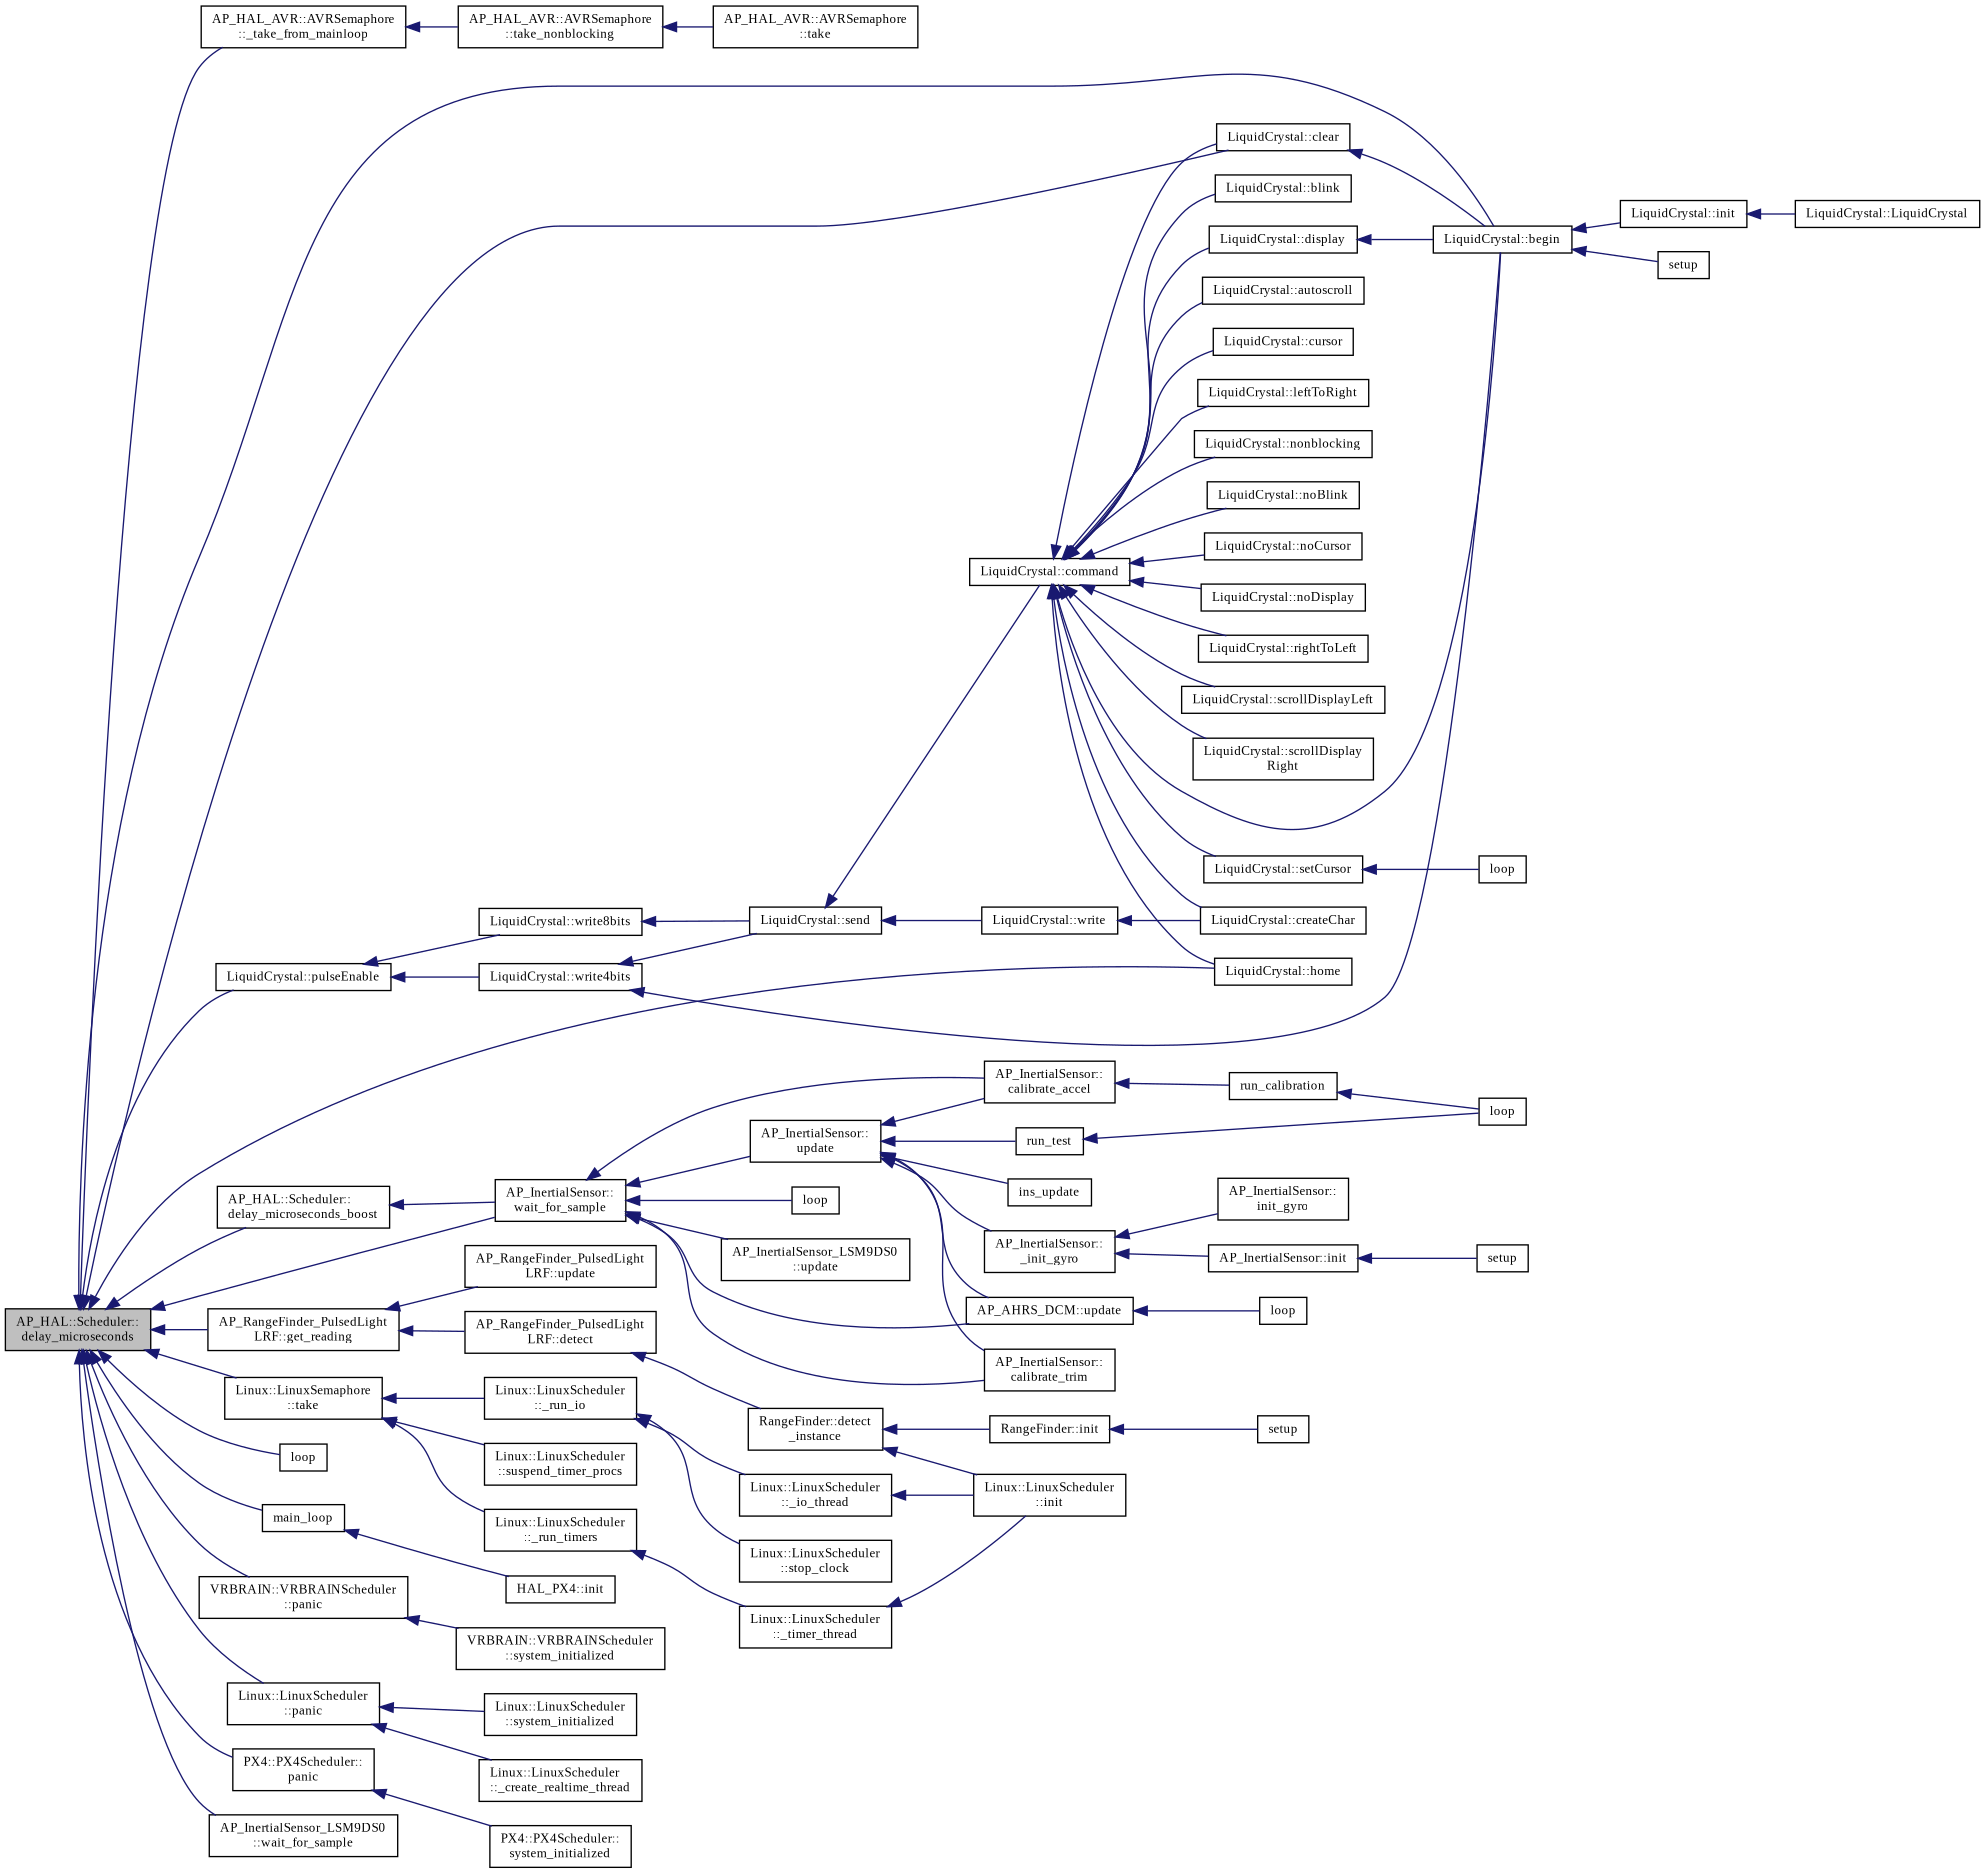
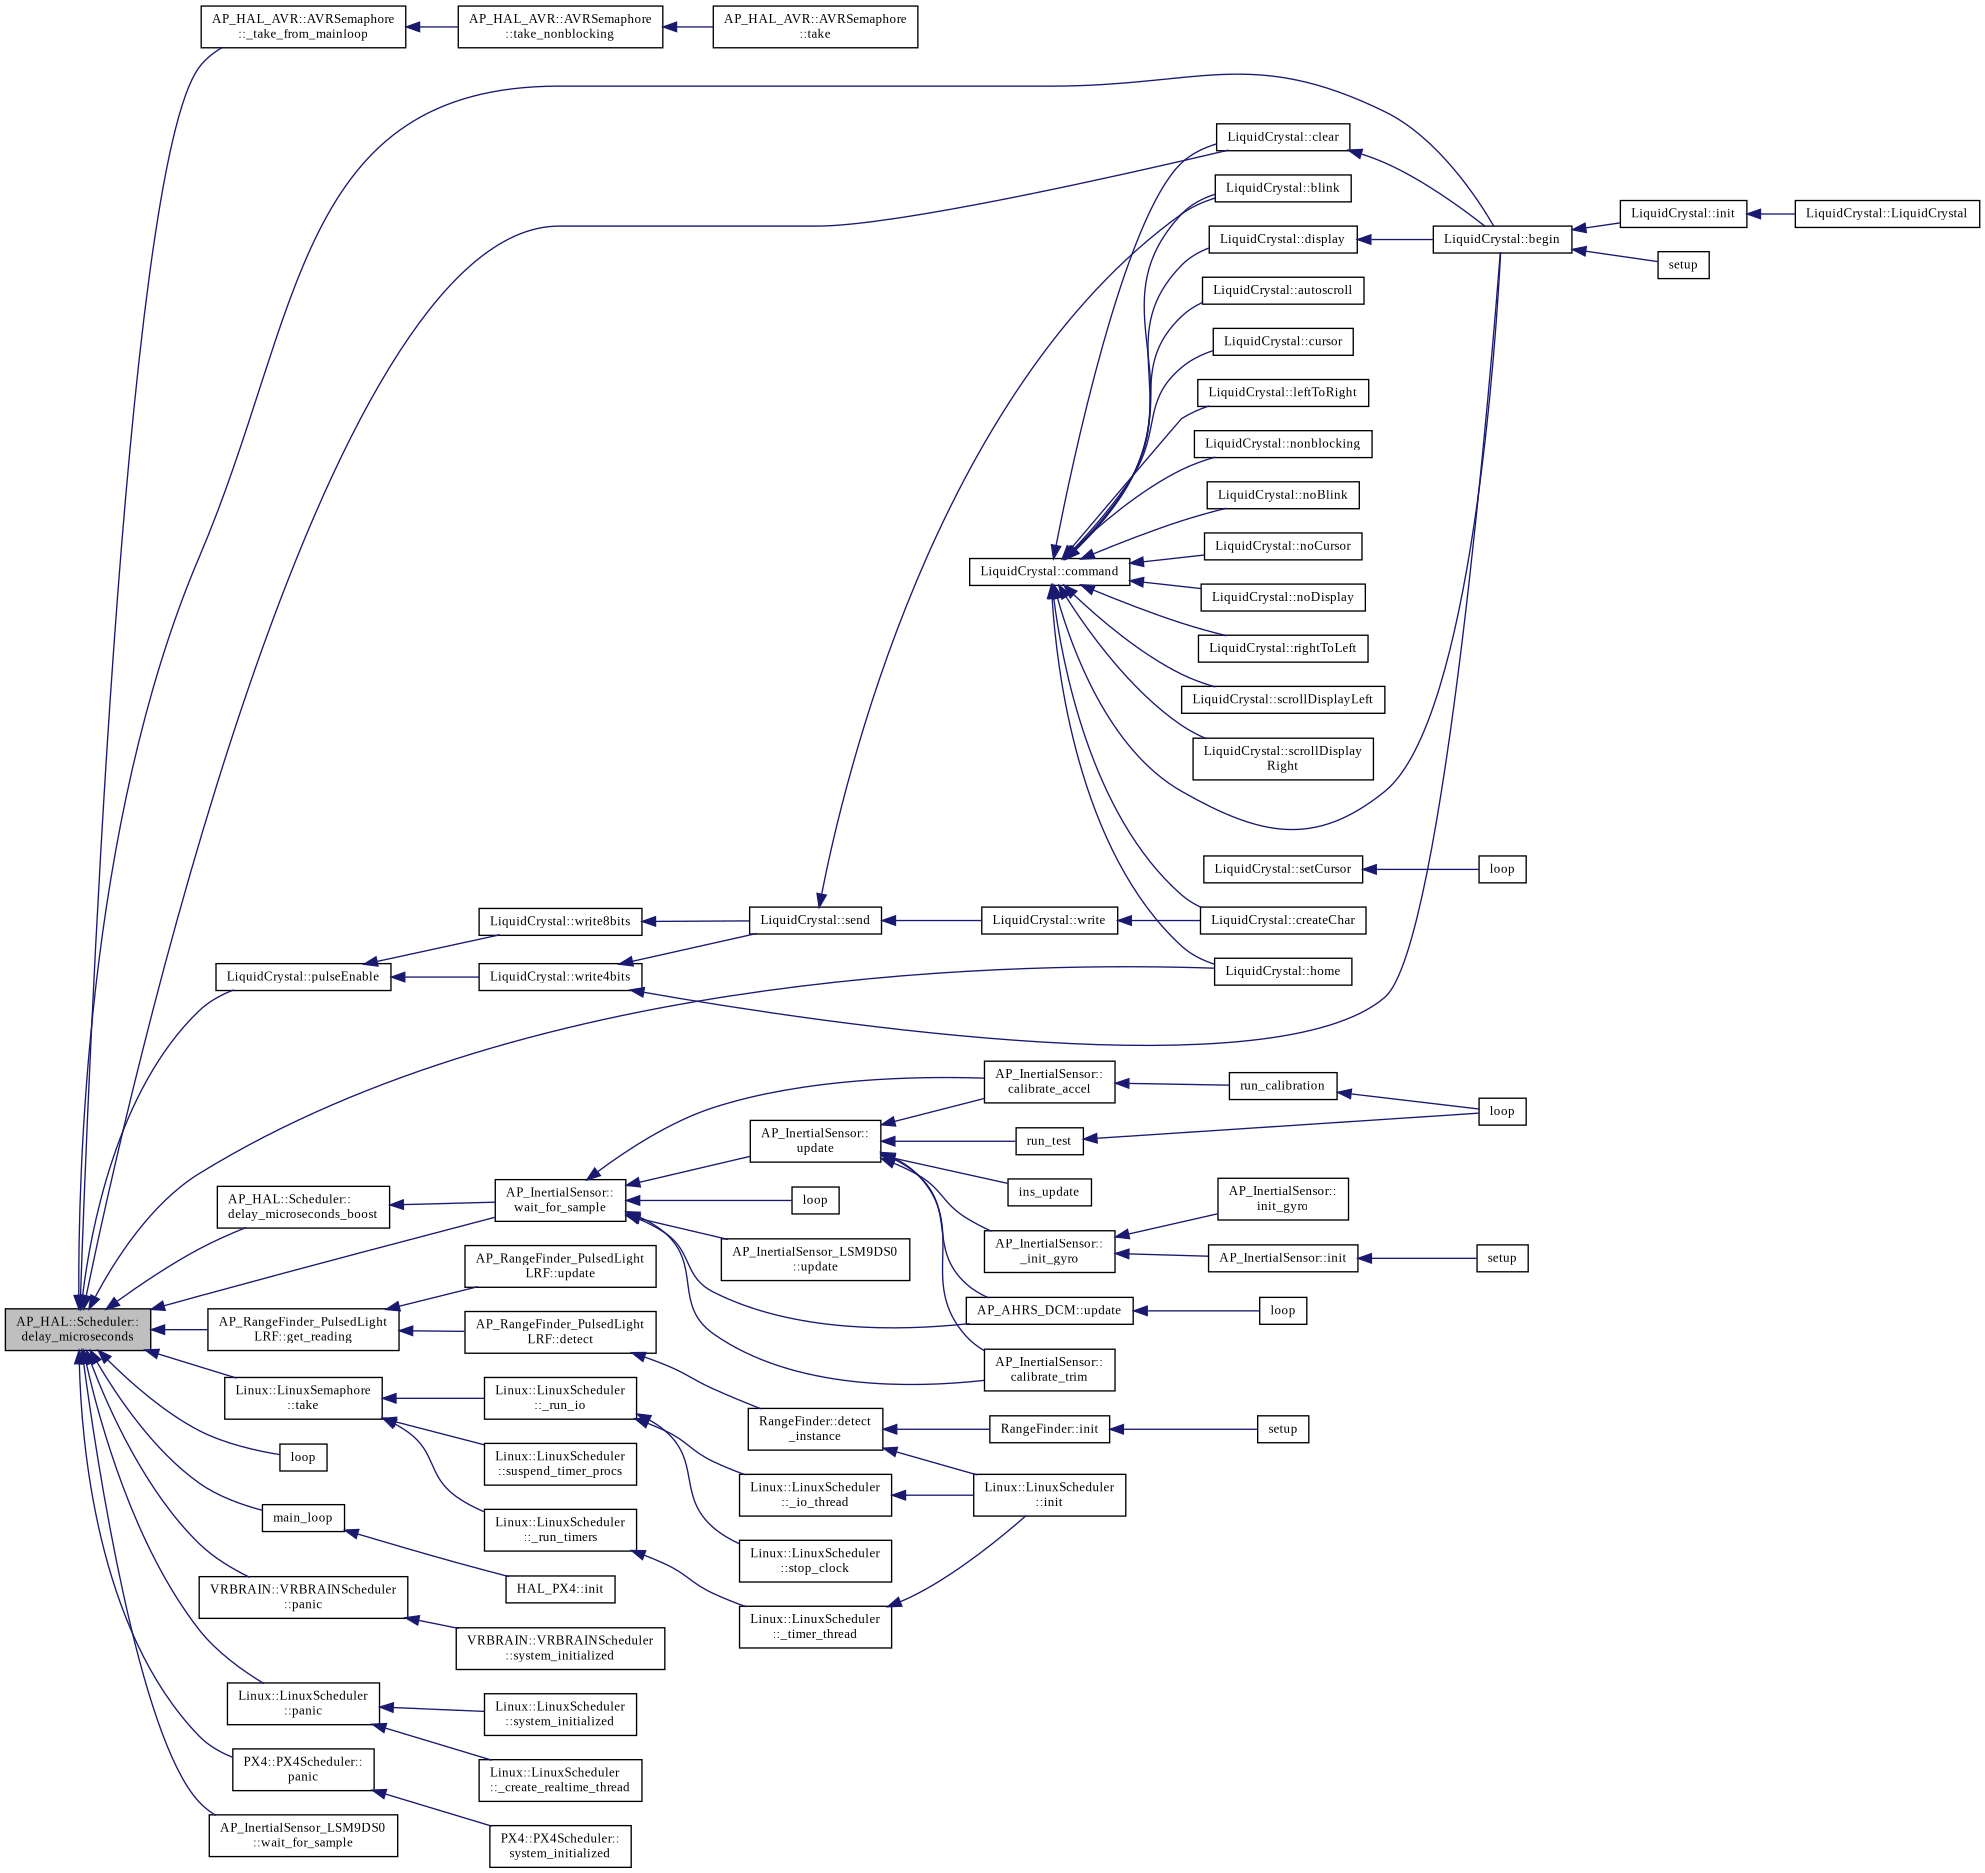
(936, 741) -> (952, 505)
(1111, 745) -> none
